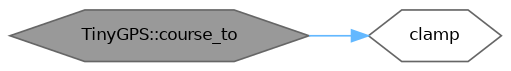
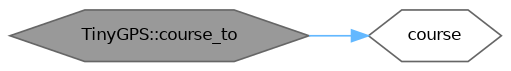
(435, 36) -> (435, 36)
